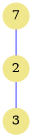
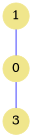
(16, 16) -> (16, 16)
(16, 69) -> (16, 69)
